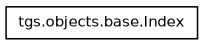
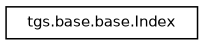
(102, 23) -> (102, 23)
